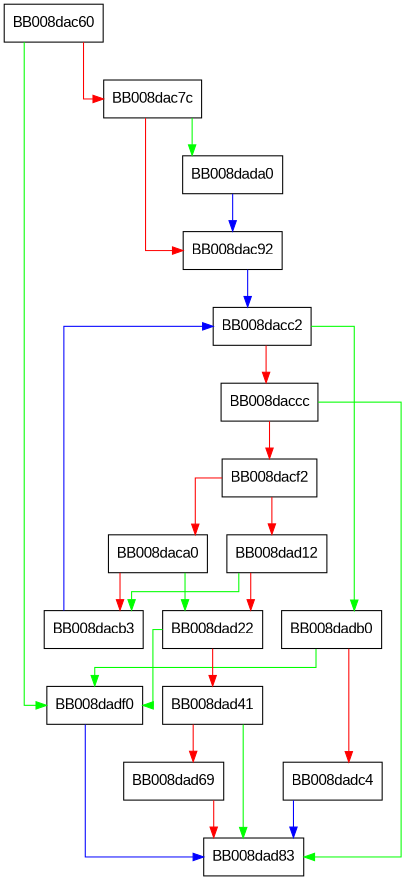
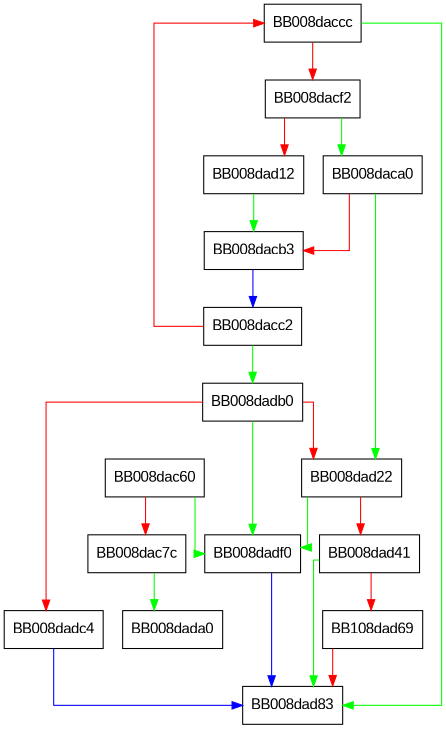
(233, 251) -> none
(195, 488) -> (342, 131)
(251, 586) -> (313, 420)
(174, 781) -> (373, 630)
